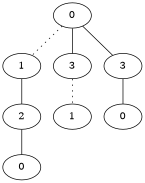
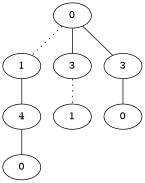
(22, 117) -> (22, 117)
